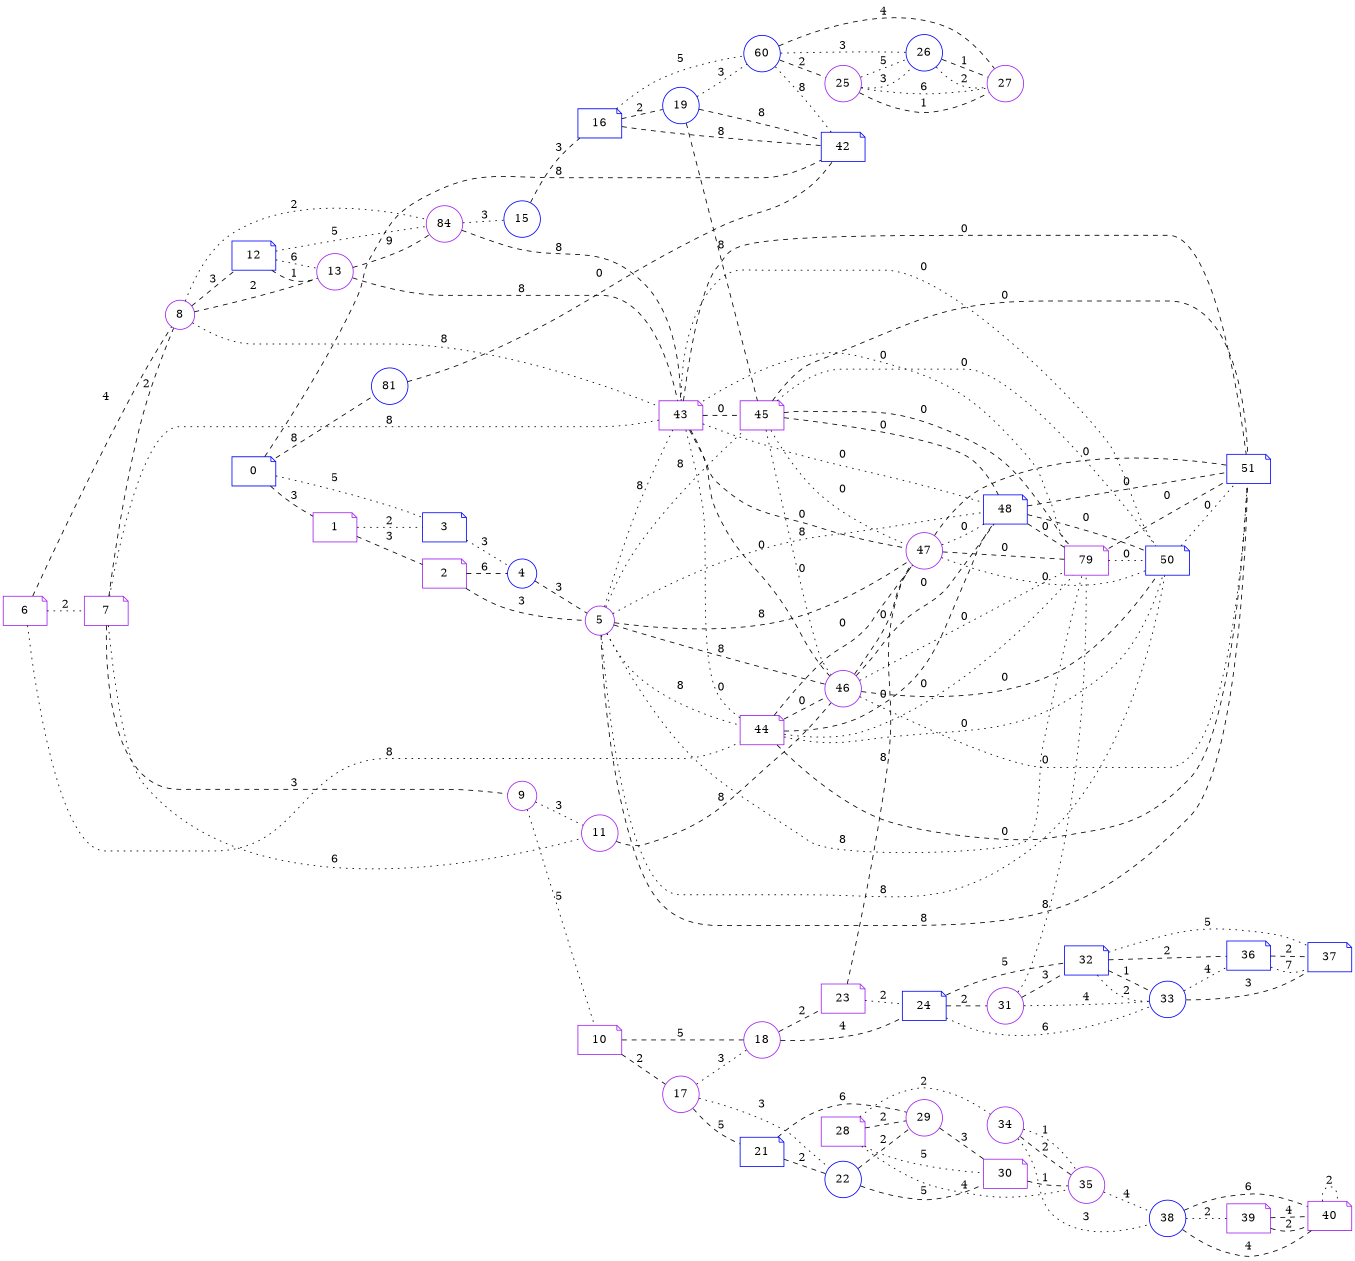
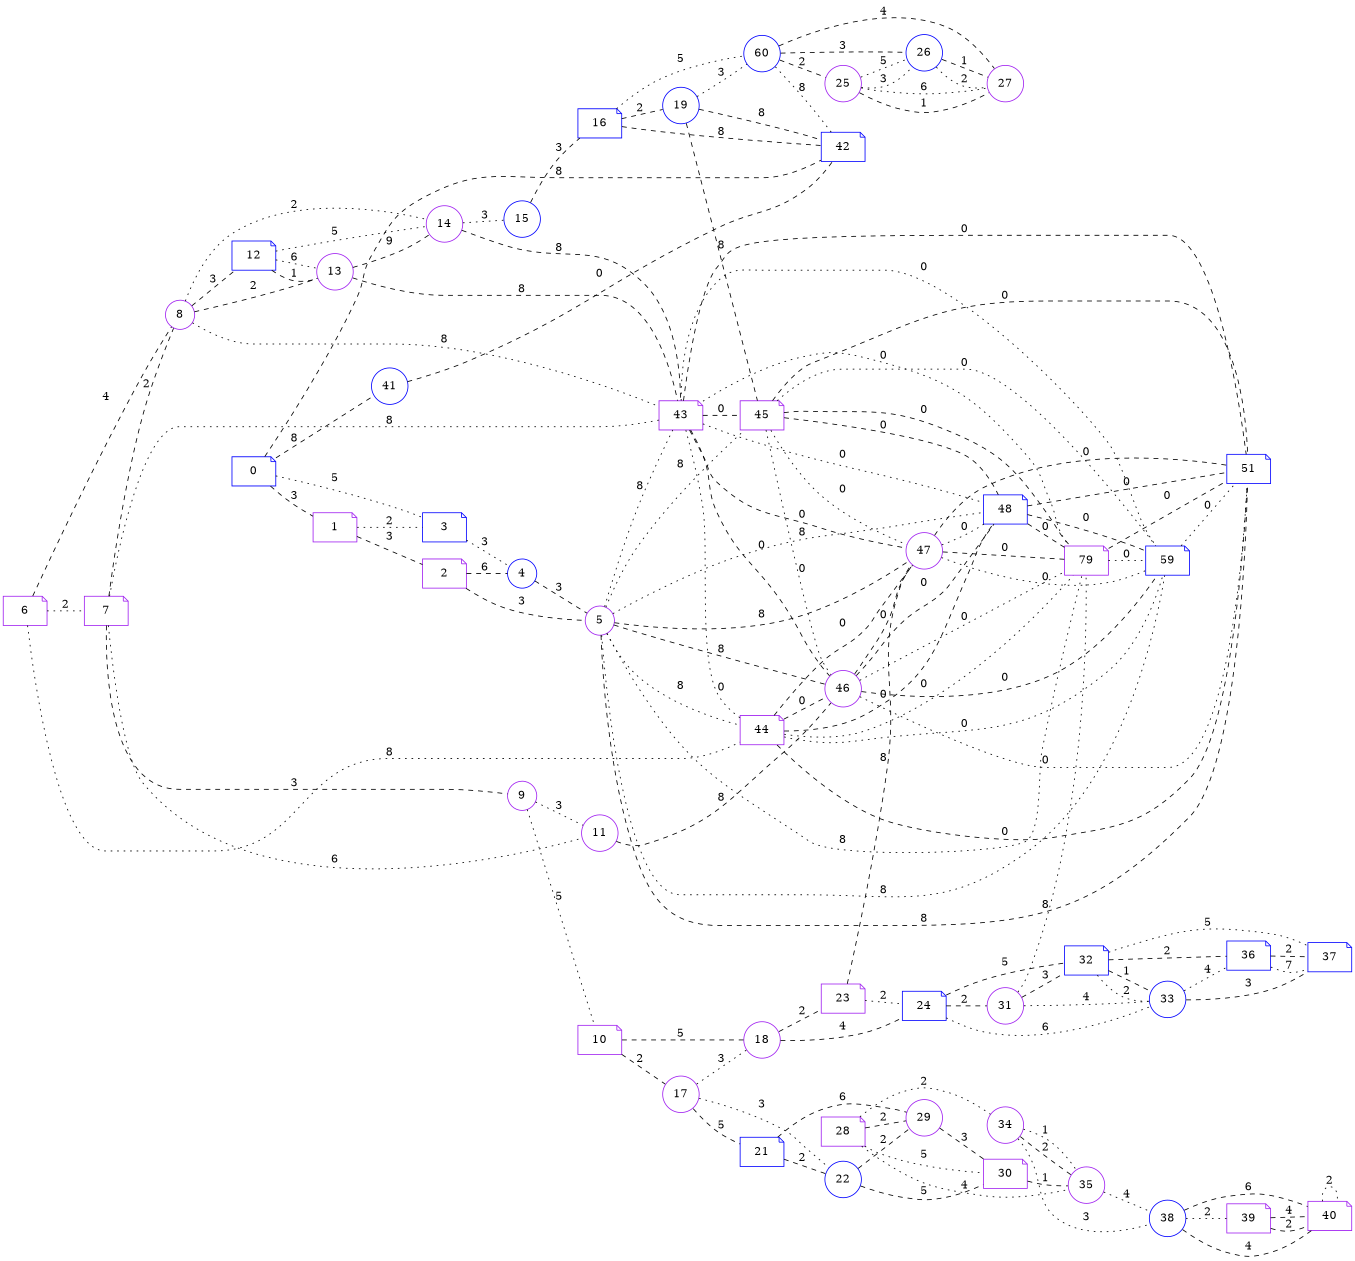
(843, 52) -> (843, 52)
(444, 224) -> (444, 224)
(390, 386) -> (390, 386)
(1168, 561) -> (1168, 561)
